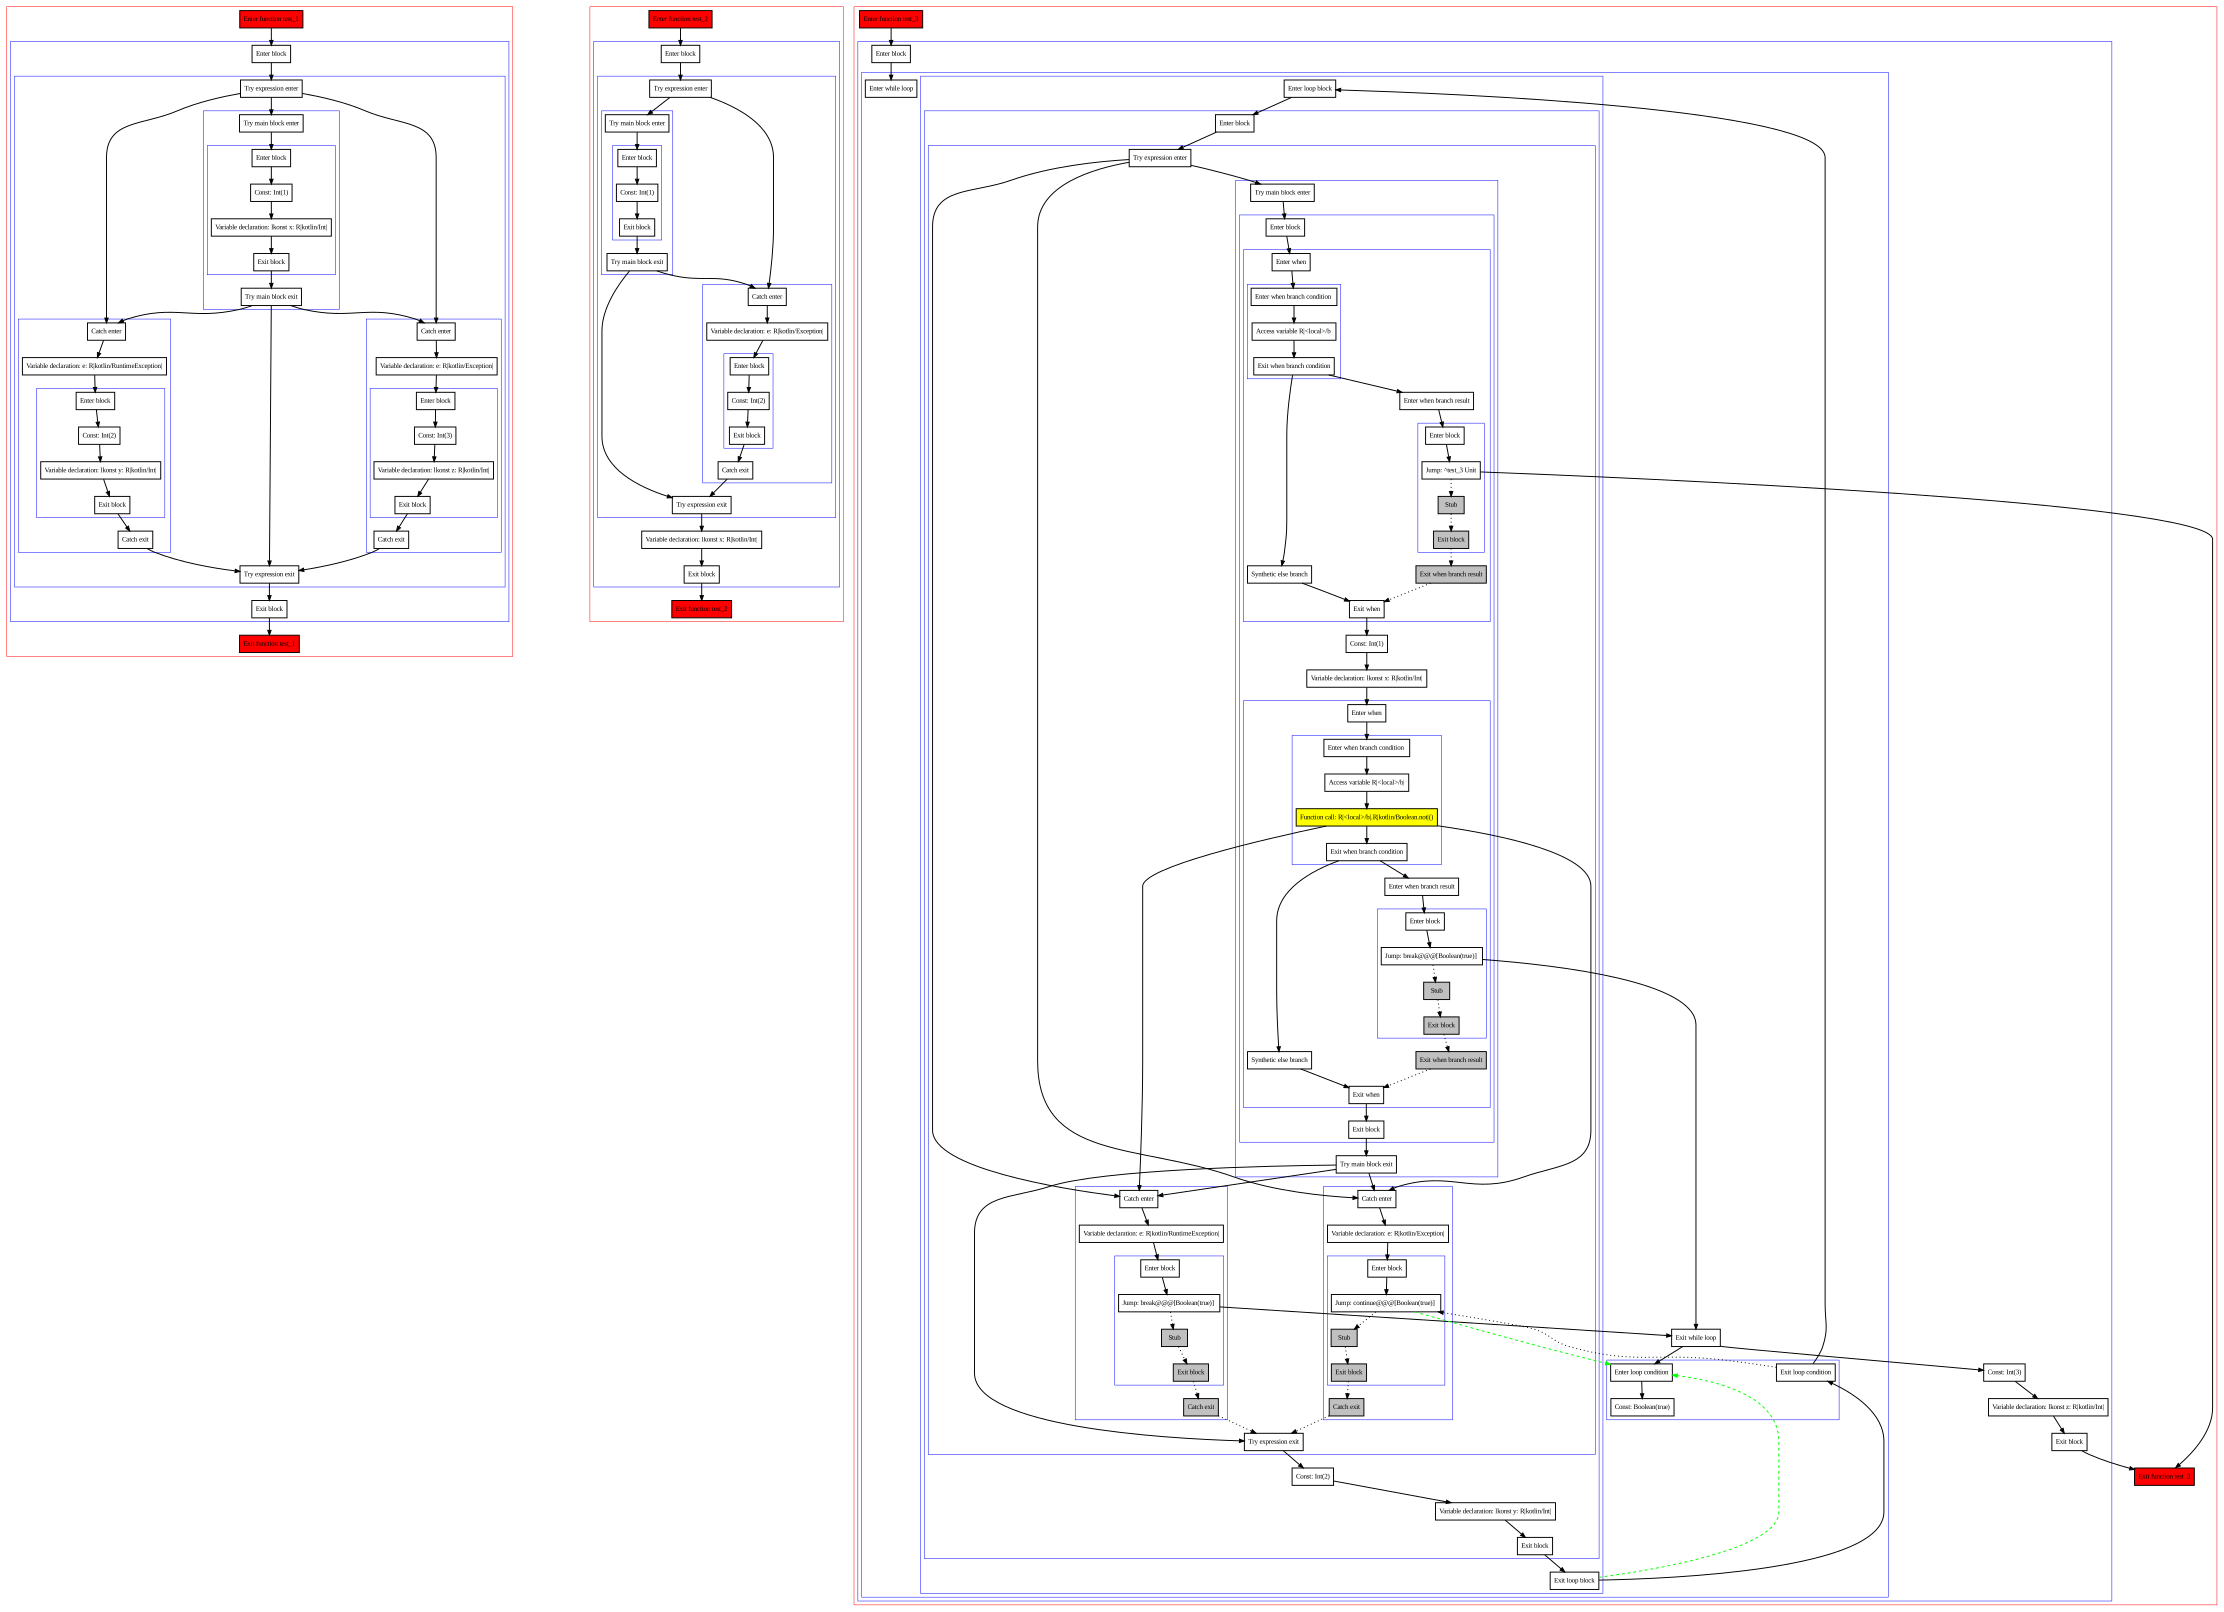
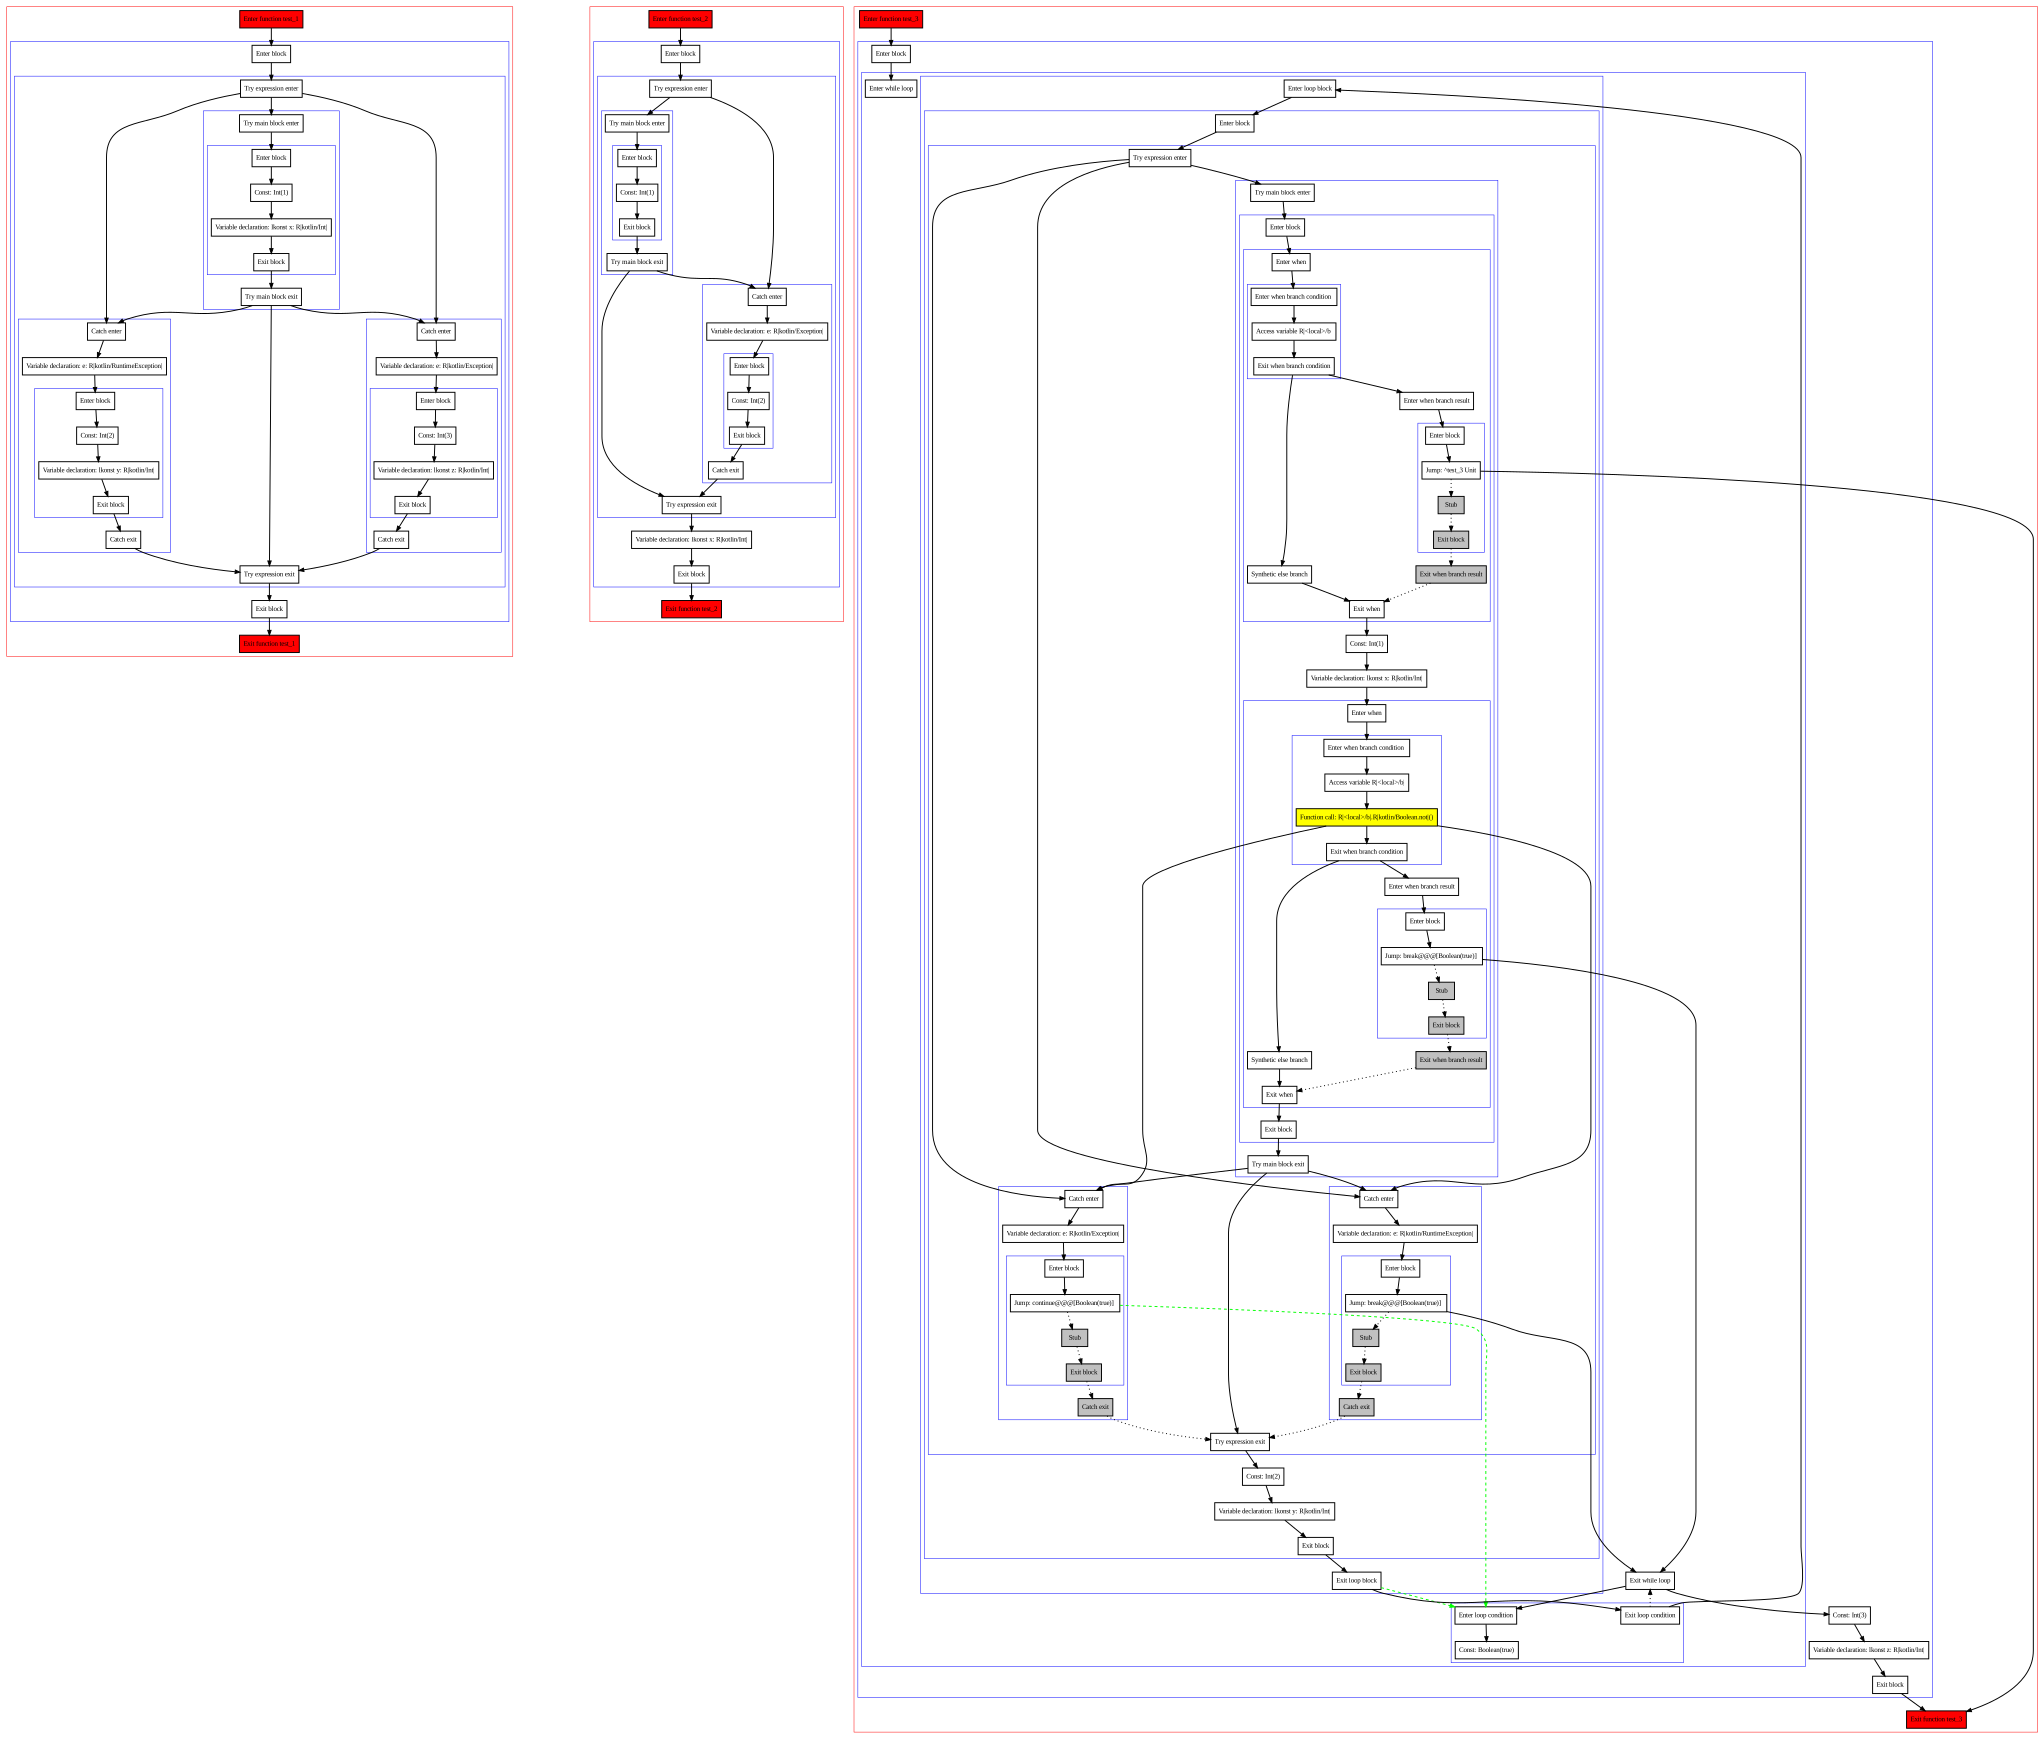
(1607, 1355) -> (1650, 1600)
